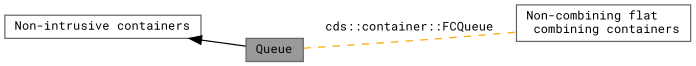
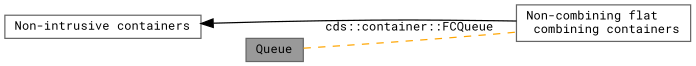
(224, 43) -> (365, 20)
